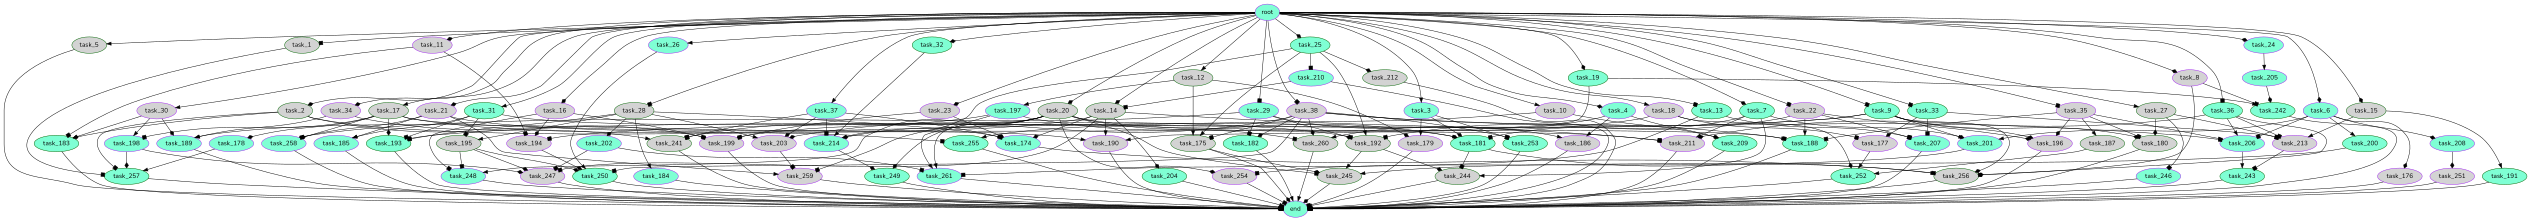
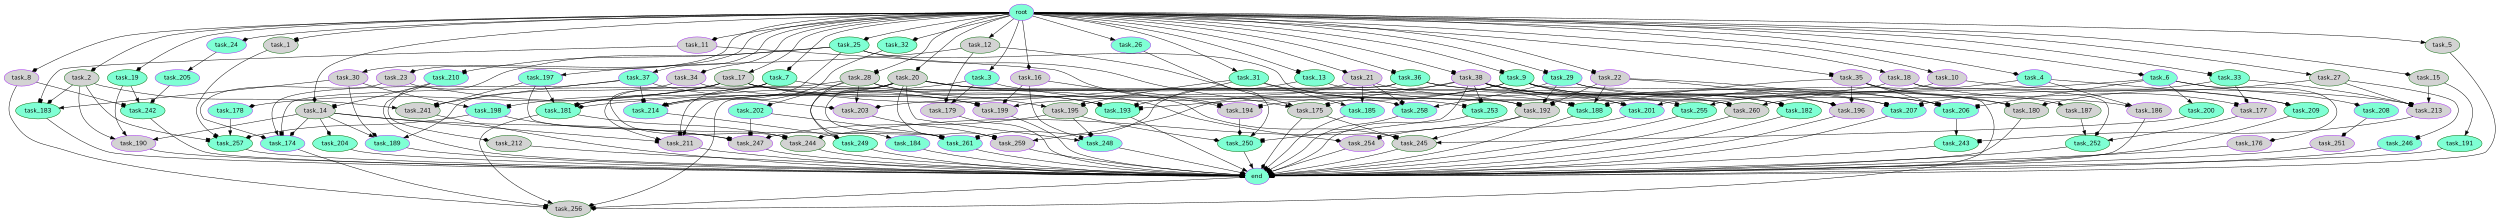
(637, 124) -> (1015, 92)
(1625, 203) -> (920, 192)
